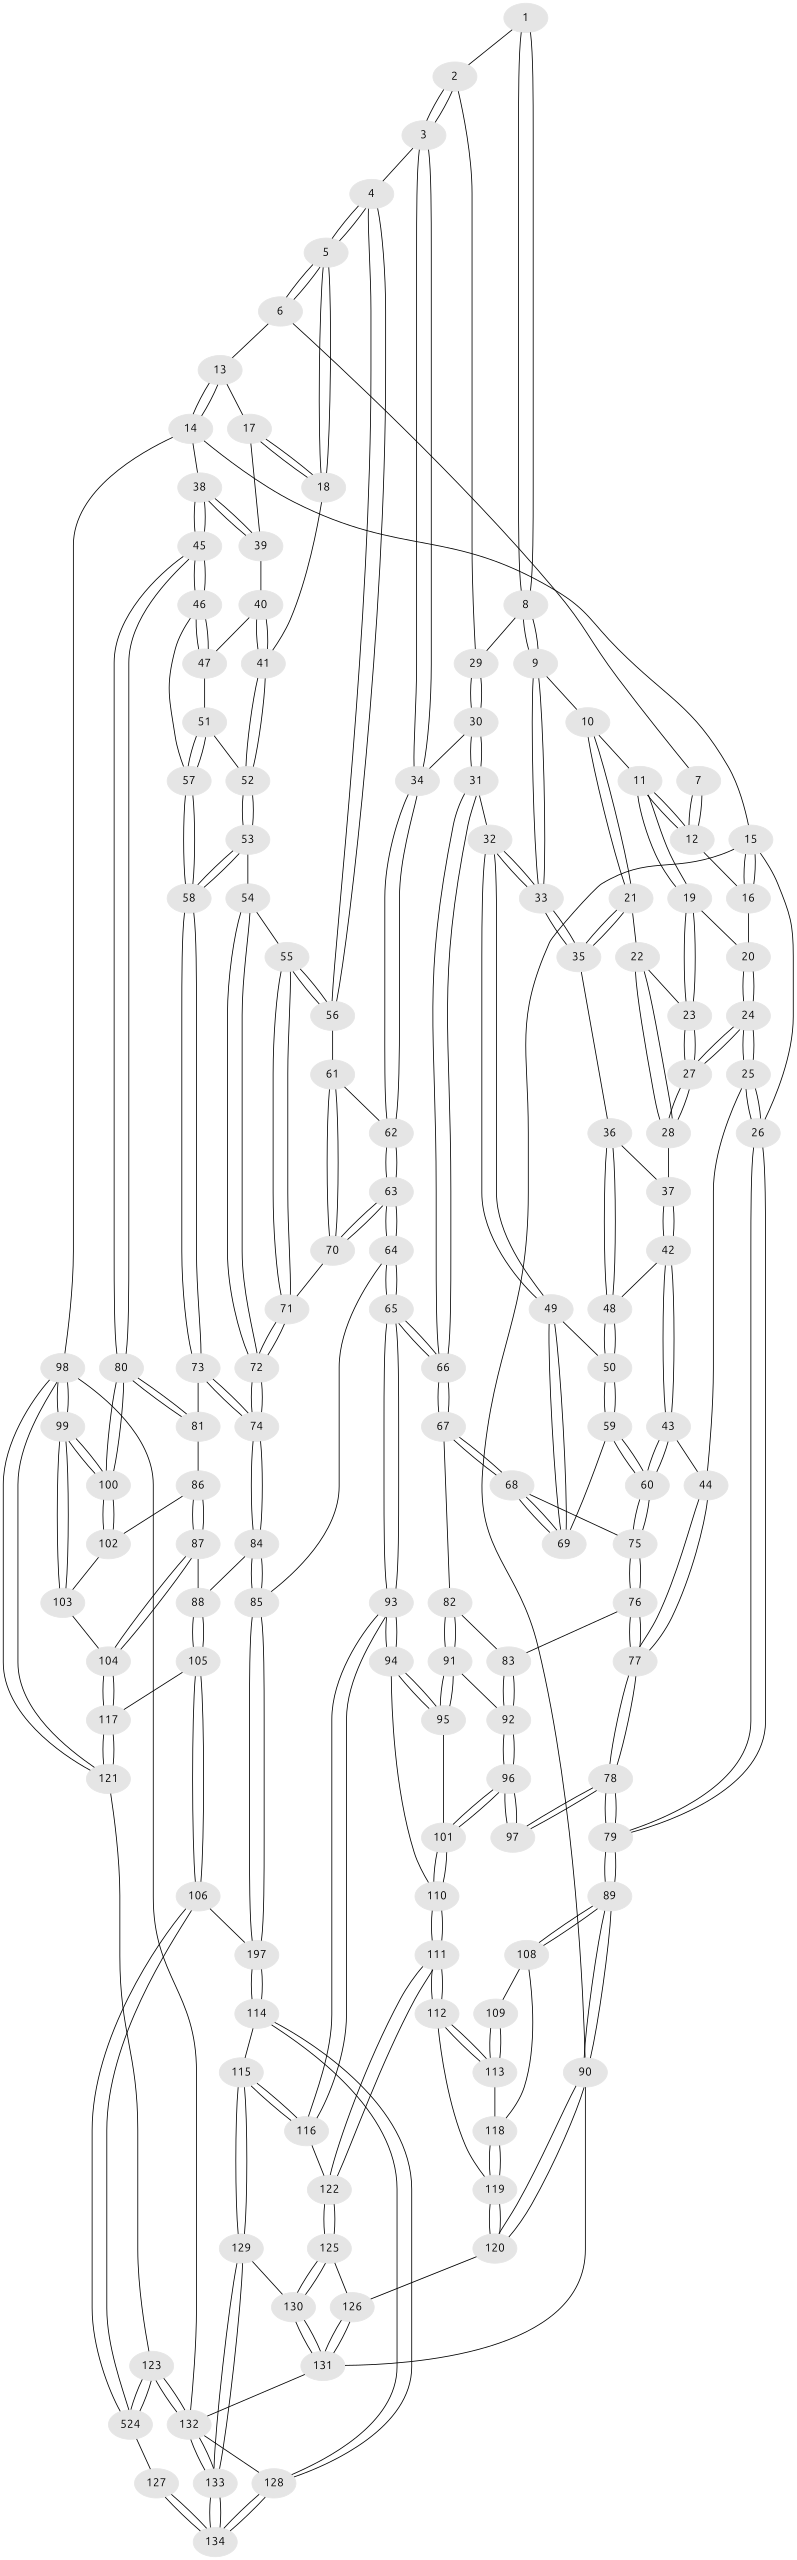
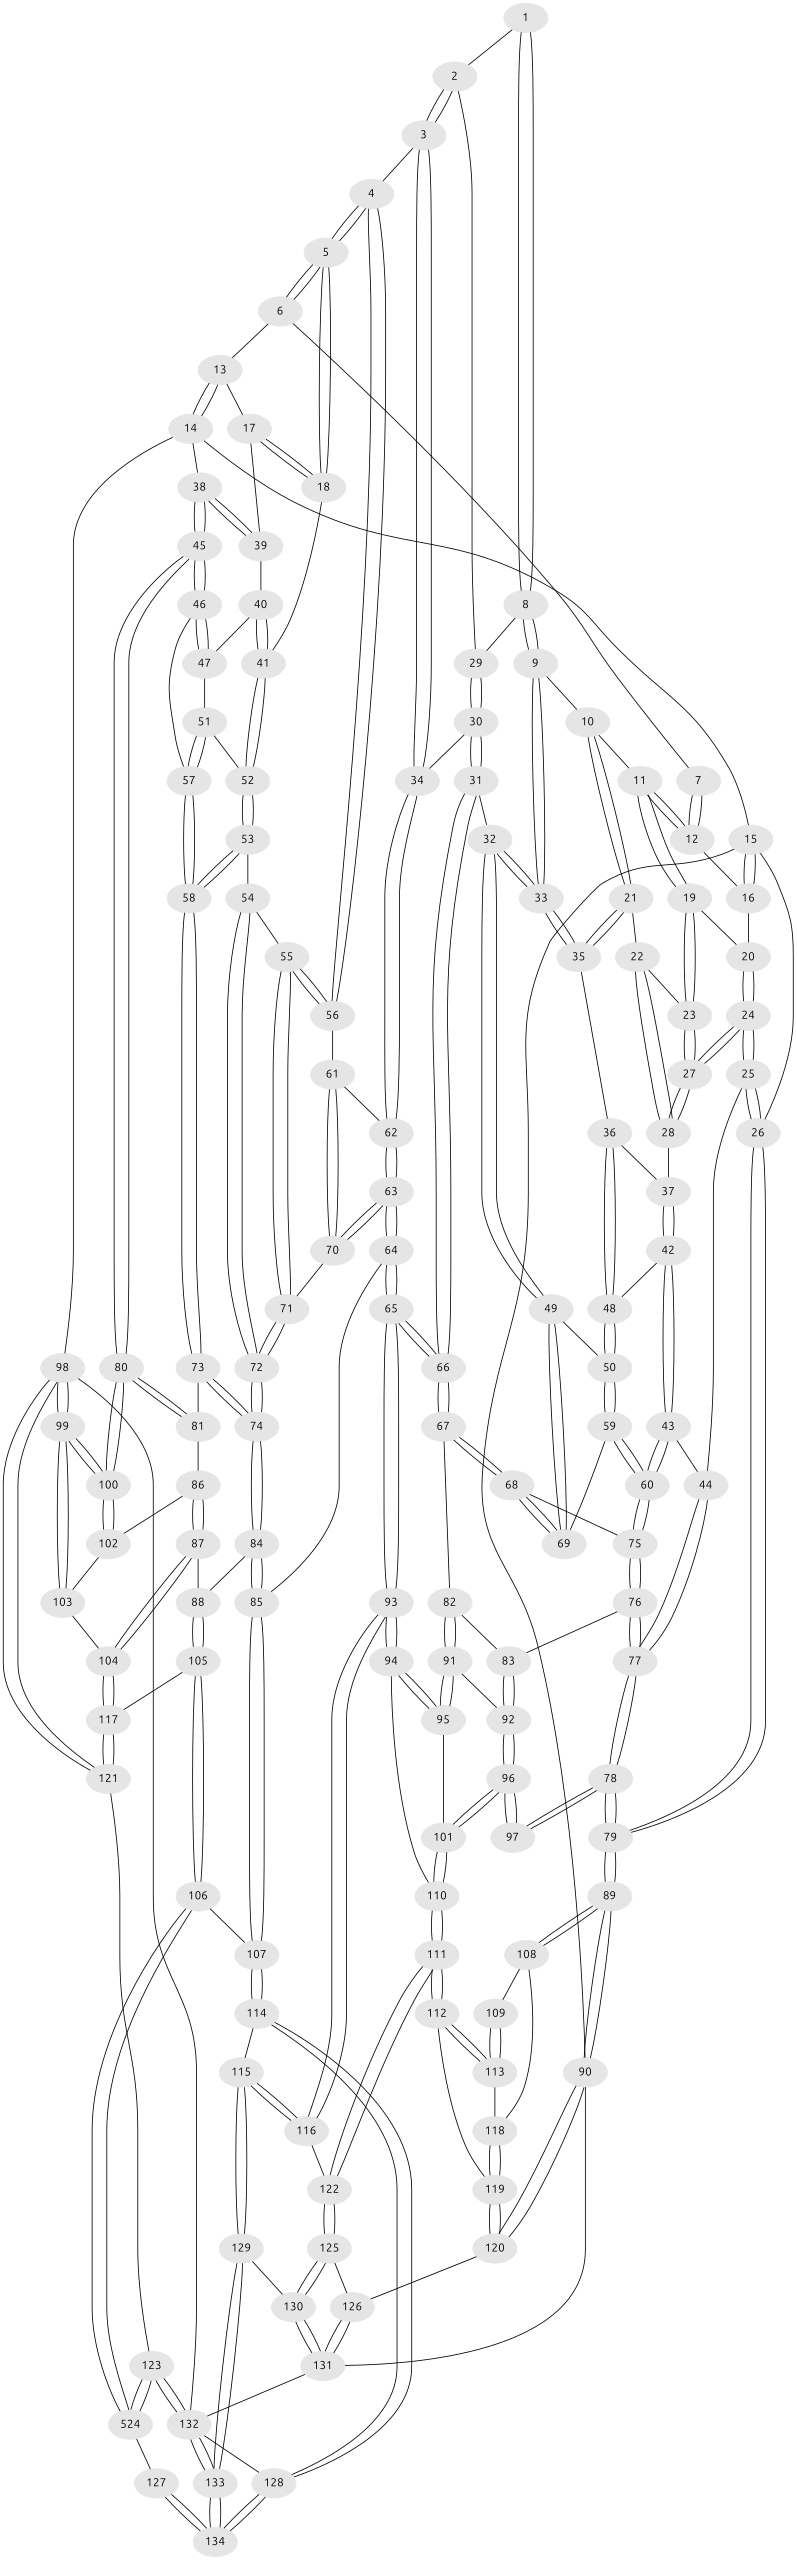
(257, 1955) -> (257, 1955)
